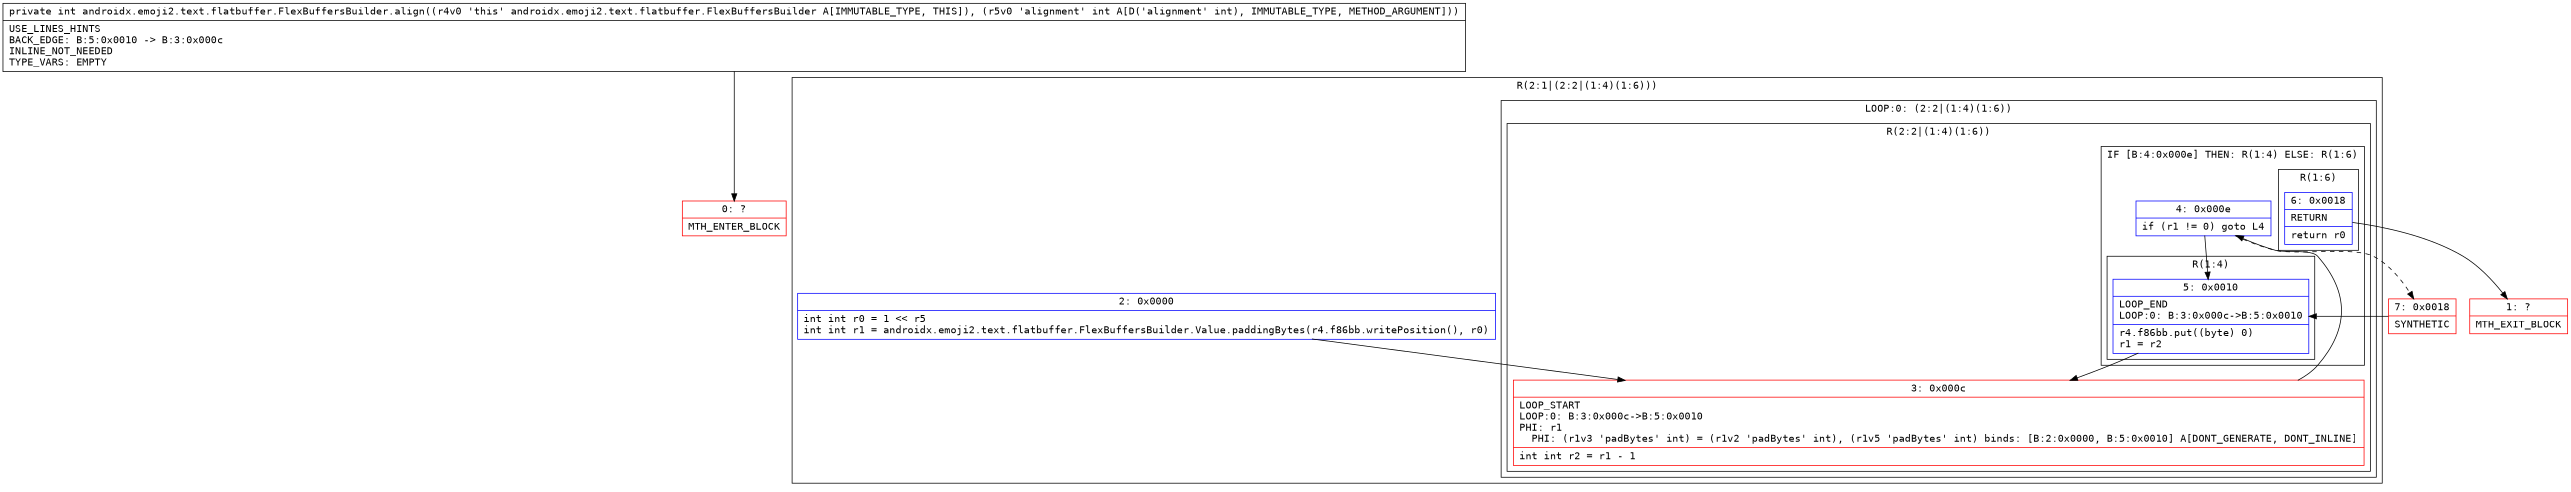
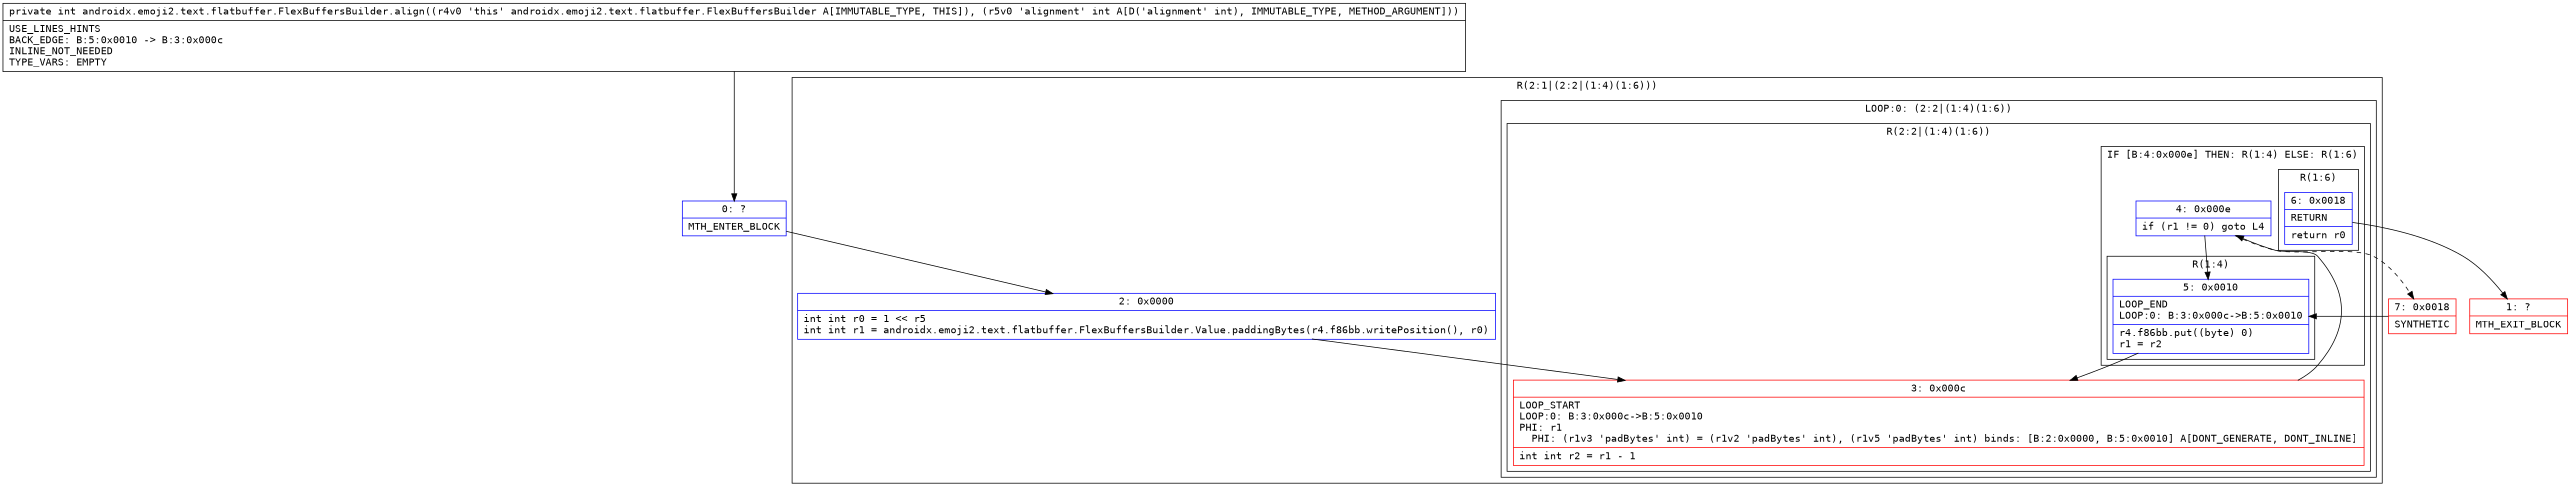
(734, 218) -> (734, 218)
none -> (916, 262)
